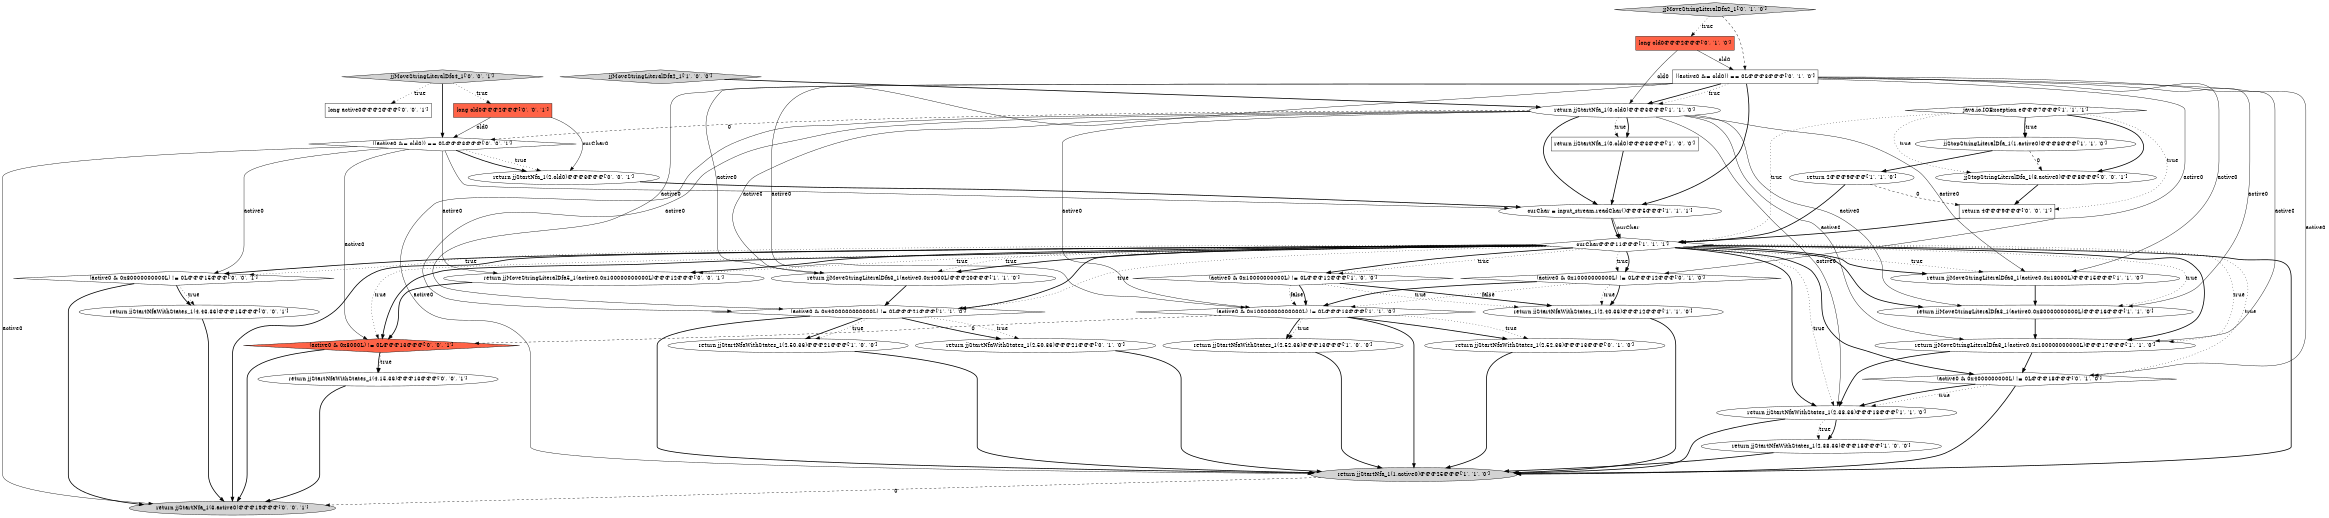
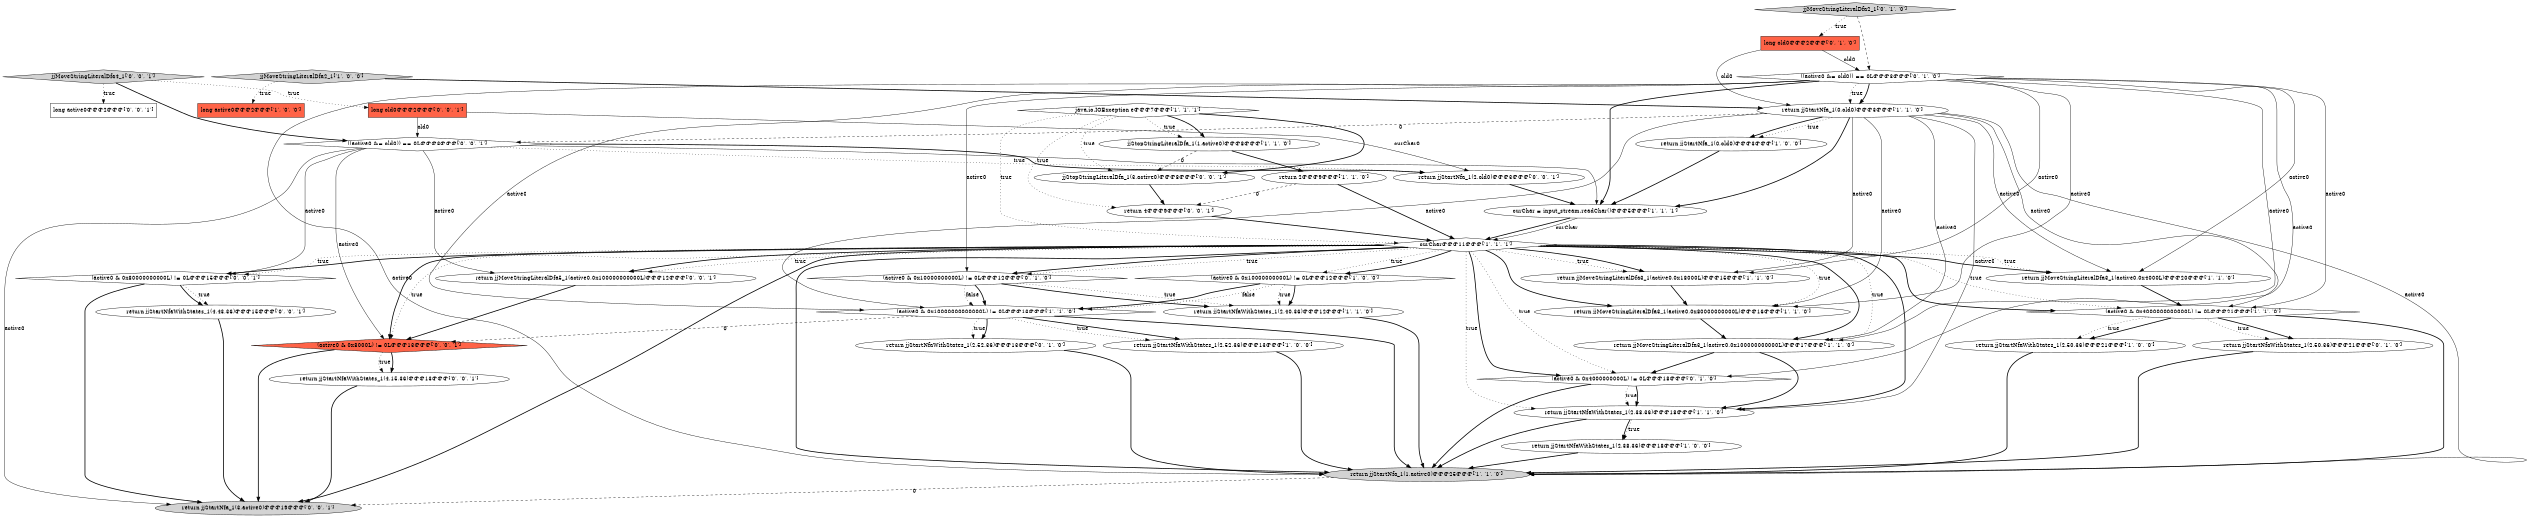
(1745, 77) -> (1870, 77)
none -> (444, 96)
none -> (251, 110)
(1625, 144) -> (1731, 144)
(2007, 211) -> (1169, 211)
